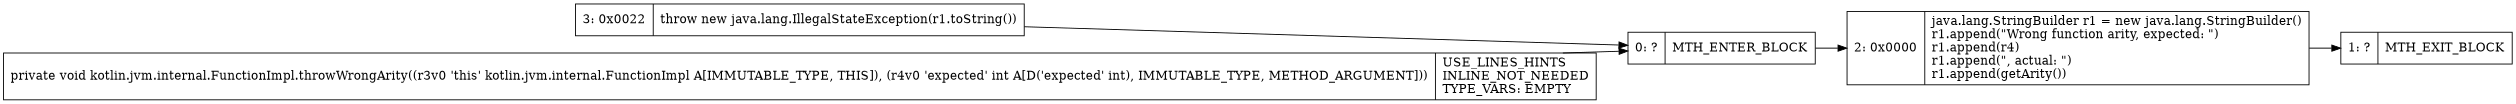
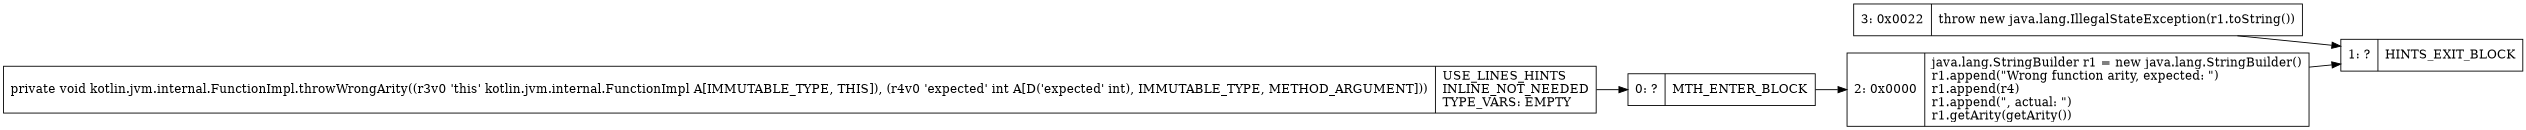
(1321, 36) -> (2285, 41)
(2445, 48) -> (2450, 55)
(1999, 74) -> (2002, 116)
